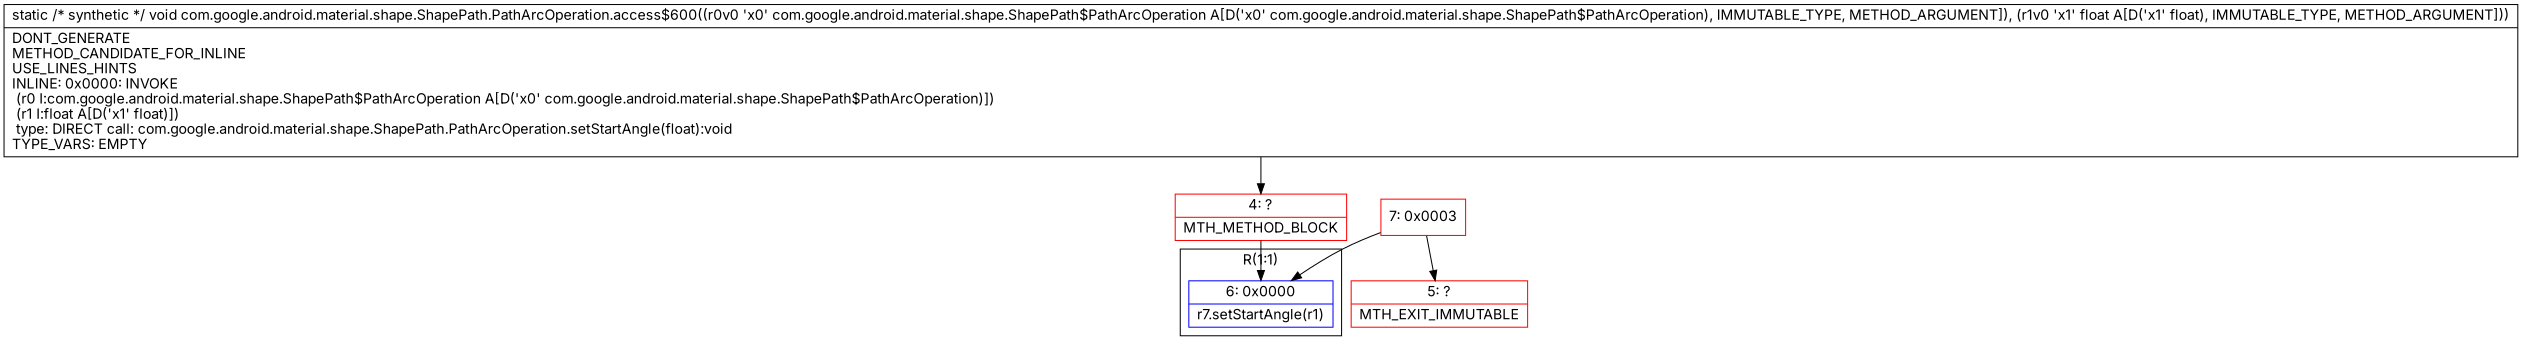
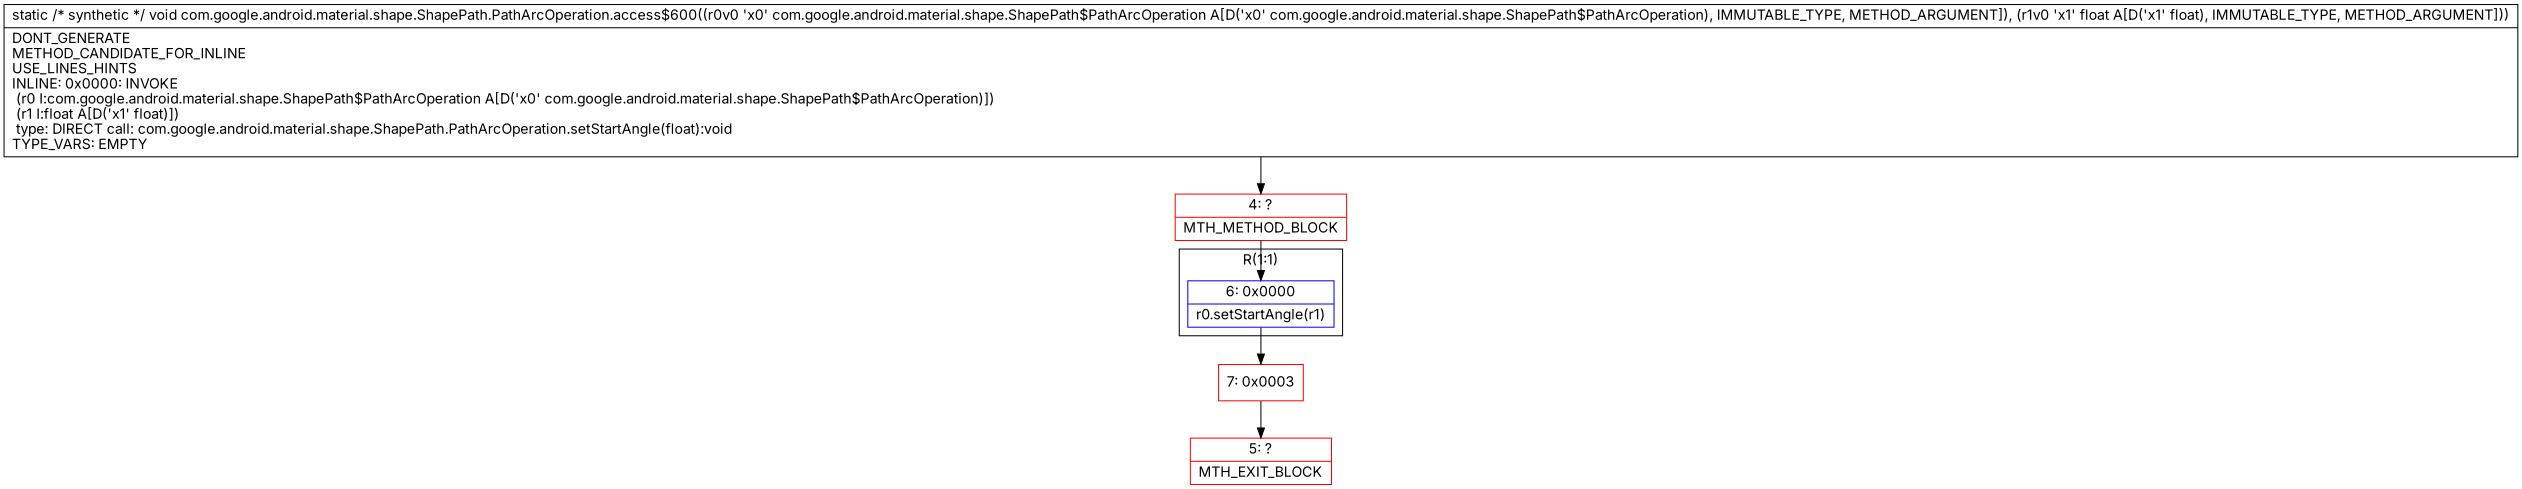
(1331, 255) -> (1261, 342)
(1261, 315) -> (1261, 315)
(1439, 315) -> (1261, 472)
